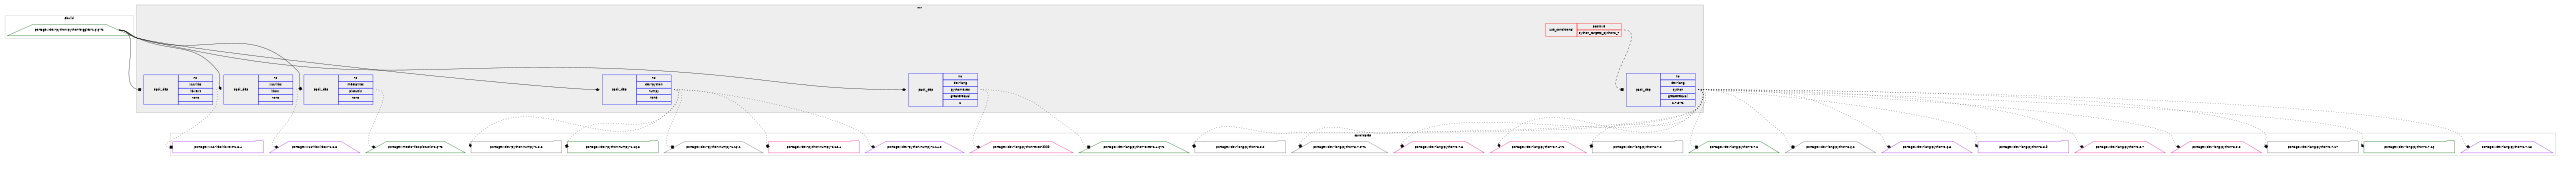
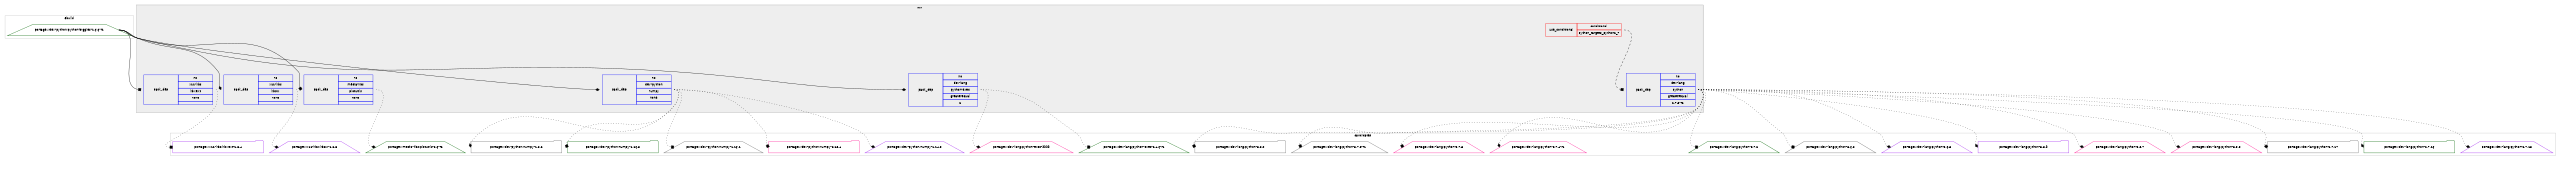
(1599, 26) -> (1599, 26)
(1638, 147) -> none
